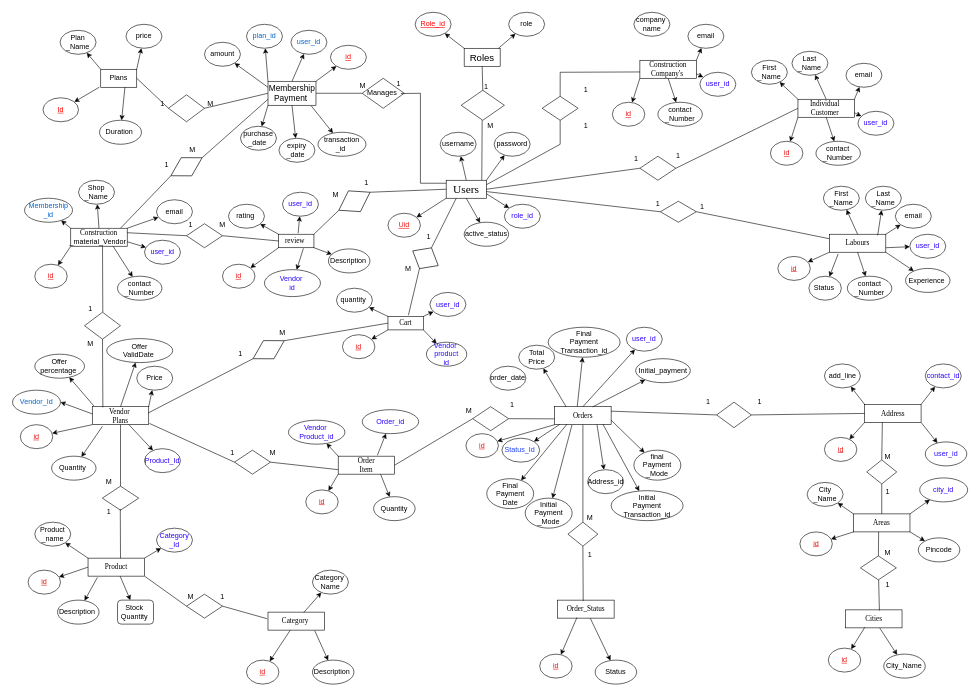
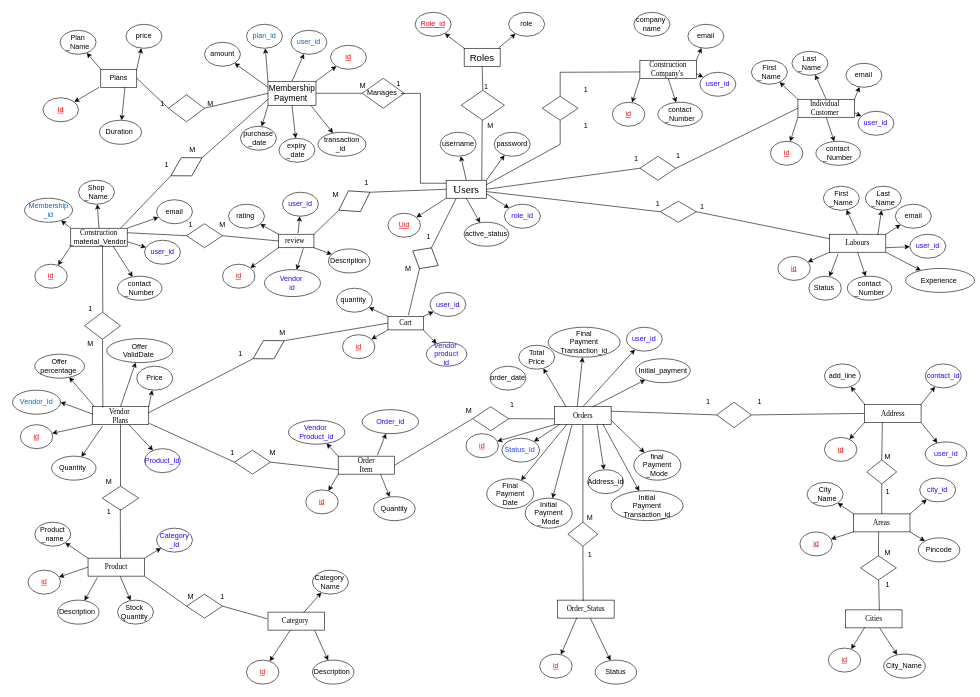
(928, 281) -> (940, 281)
(944, 490) -> (938, 490)
(135, 612) -> (135, 612)
